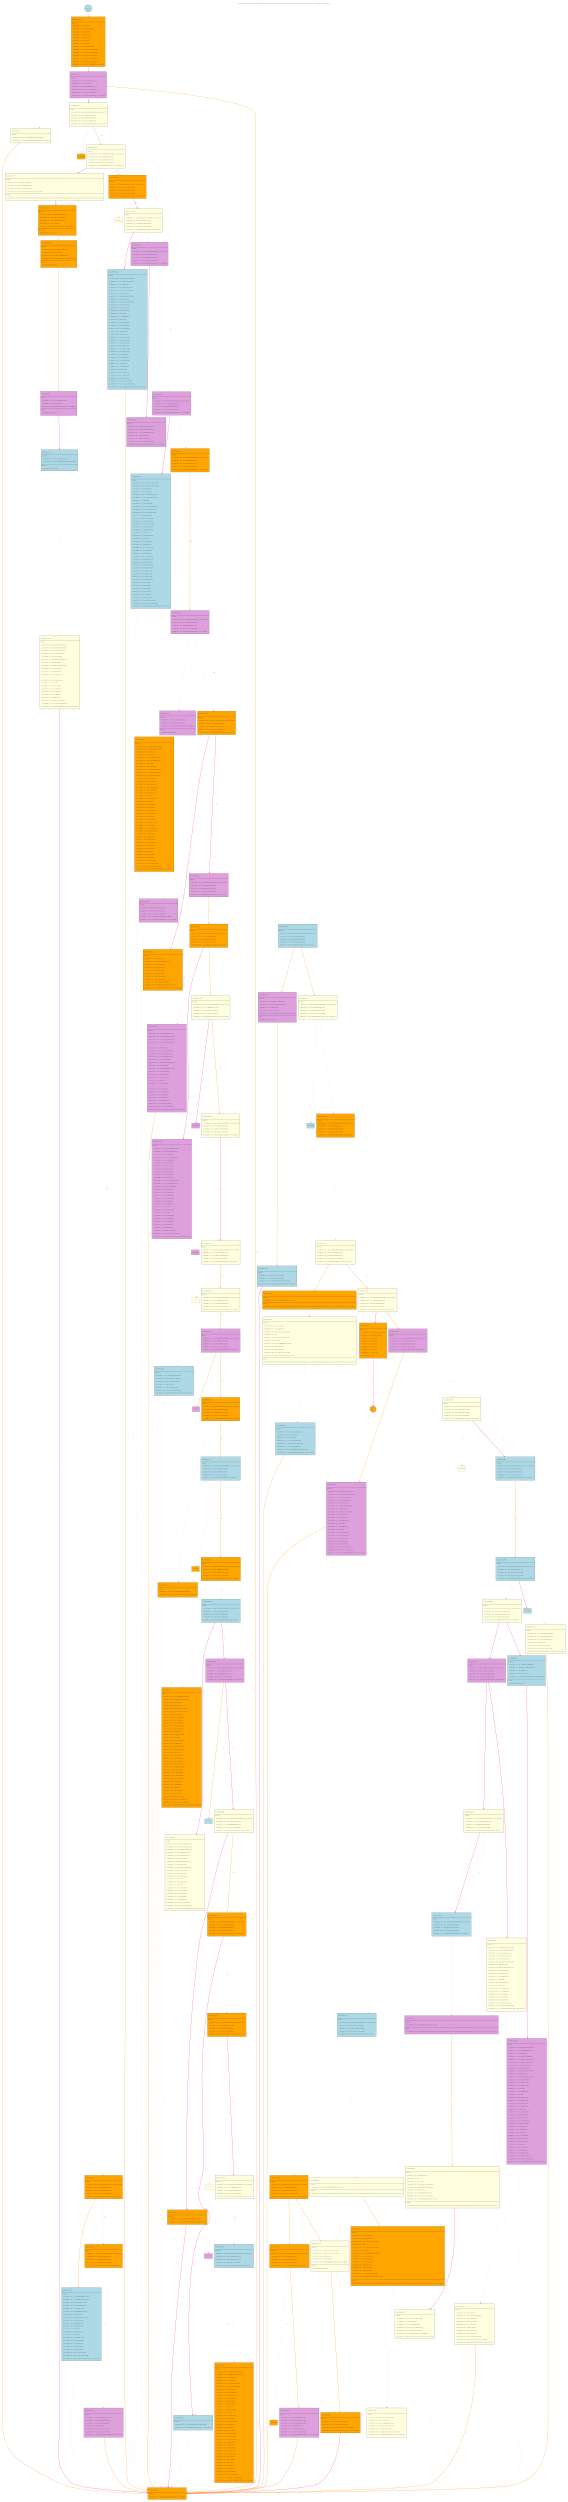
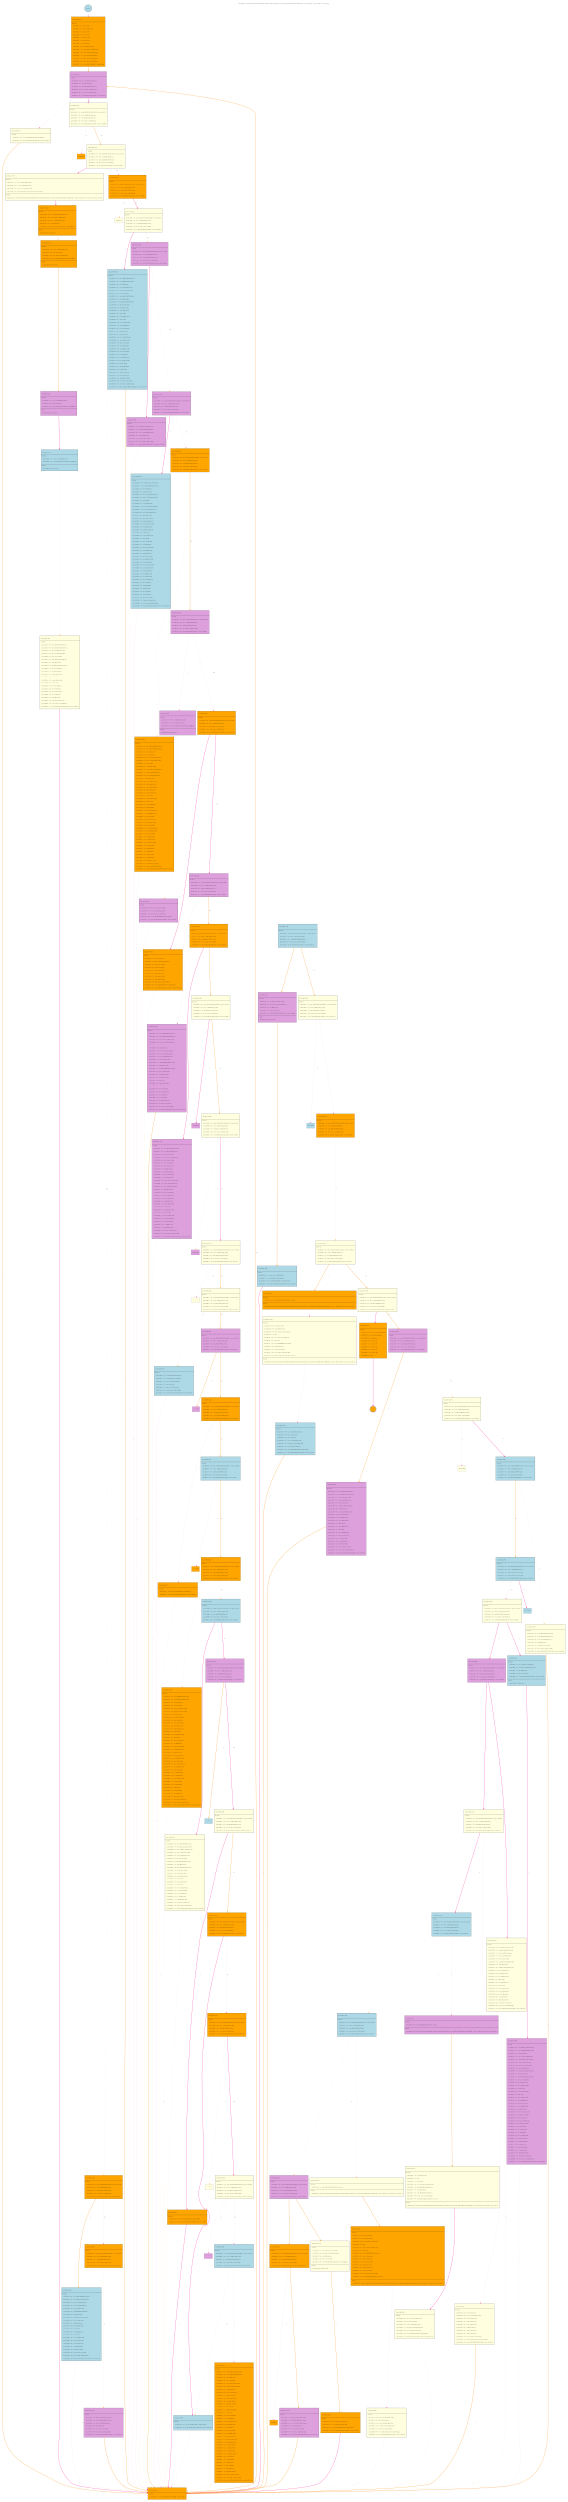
(289, 2187) -> (289, 2187)
